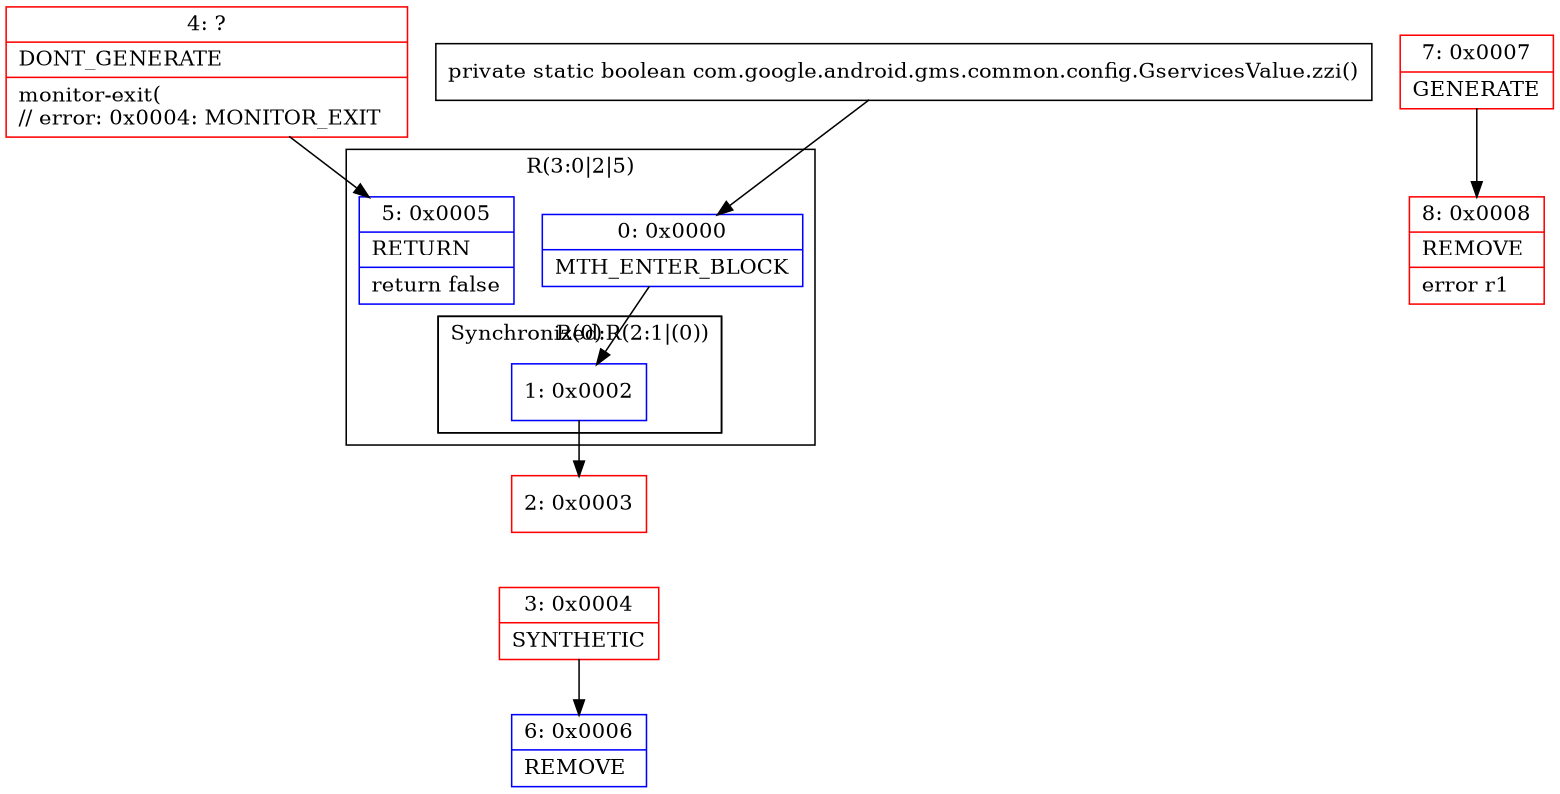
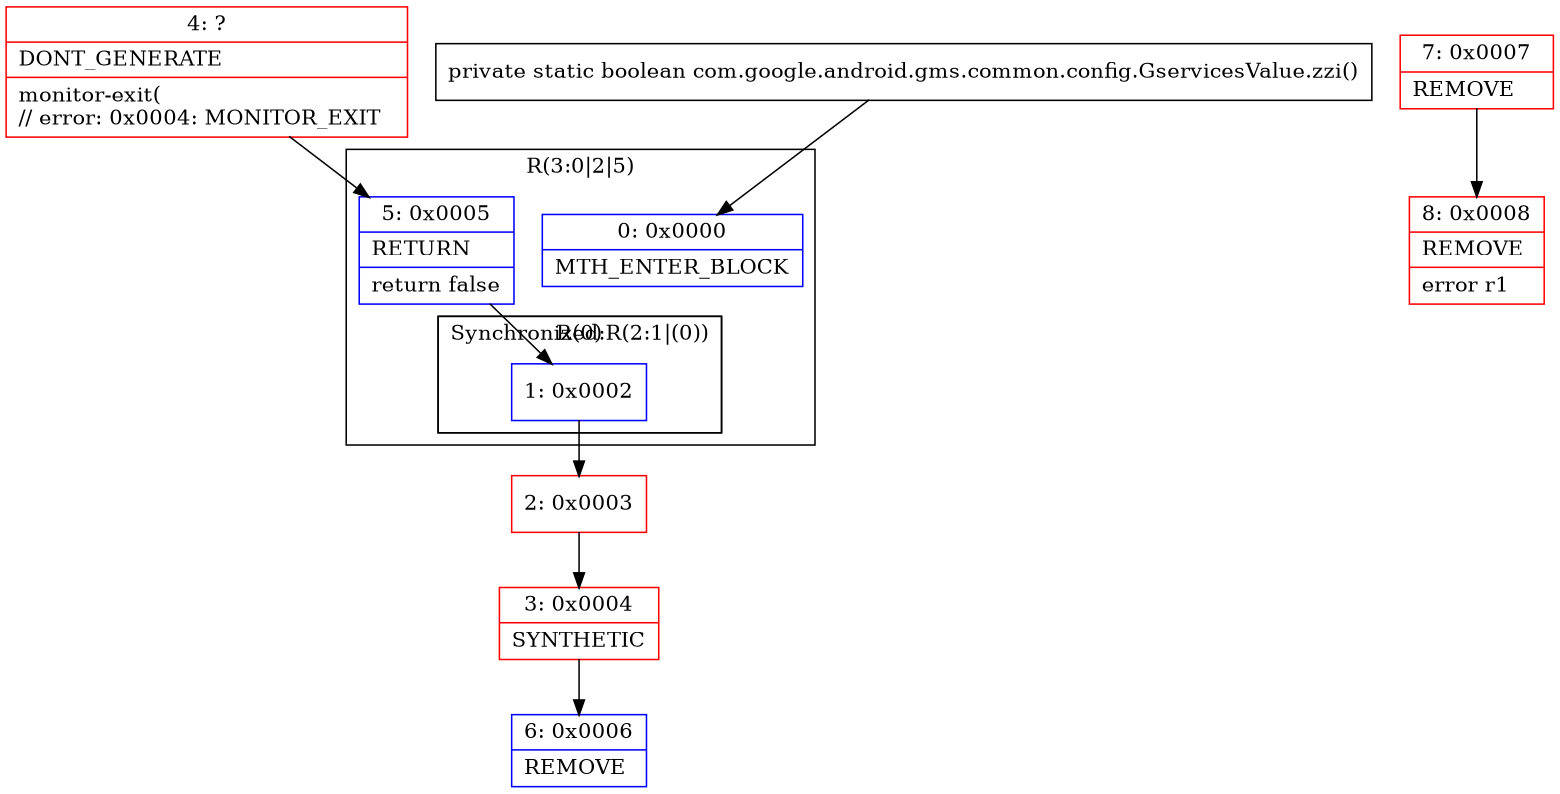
(1477, 90) -> (1464, 90)
(623, 326) -> (515, 328)
none -> (579, 552)
